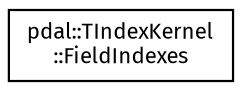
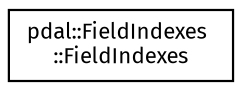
(121, 45) -> (121, 45)
